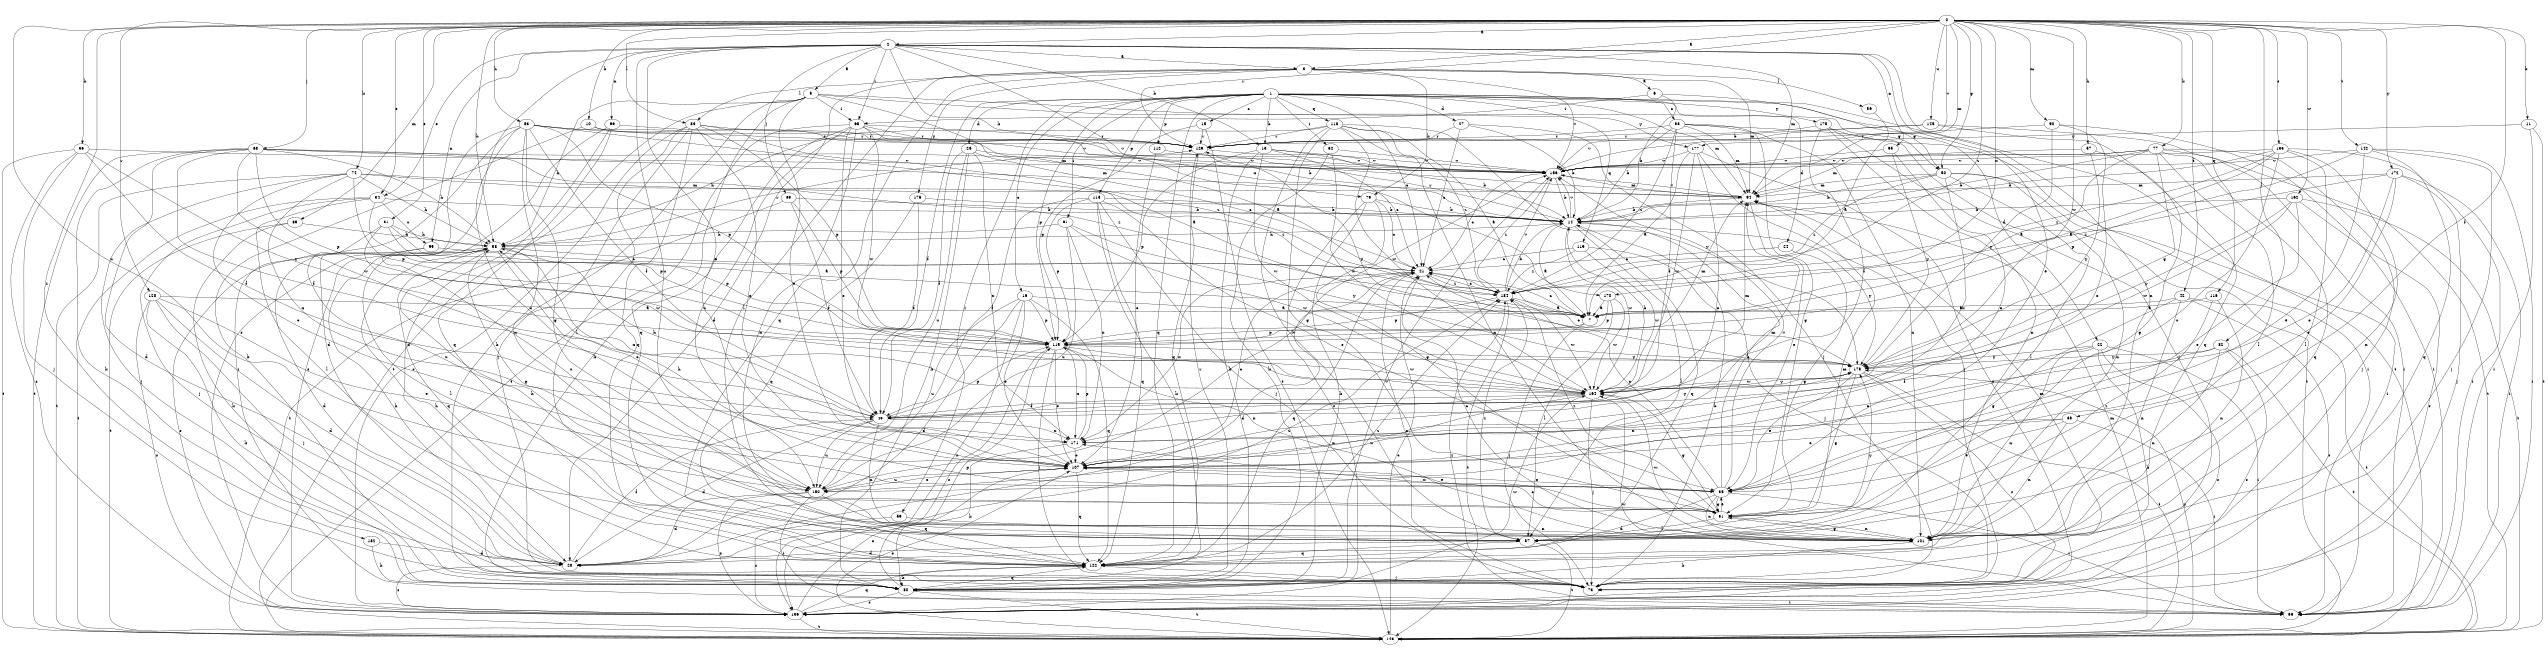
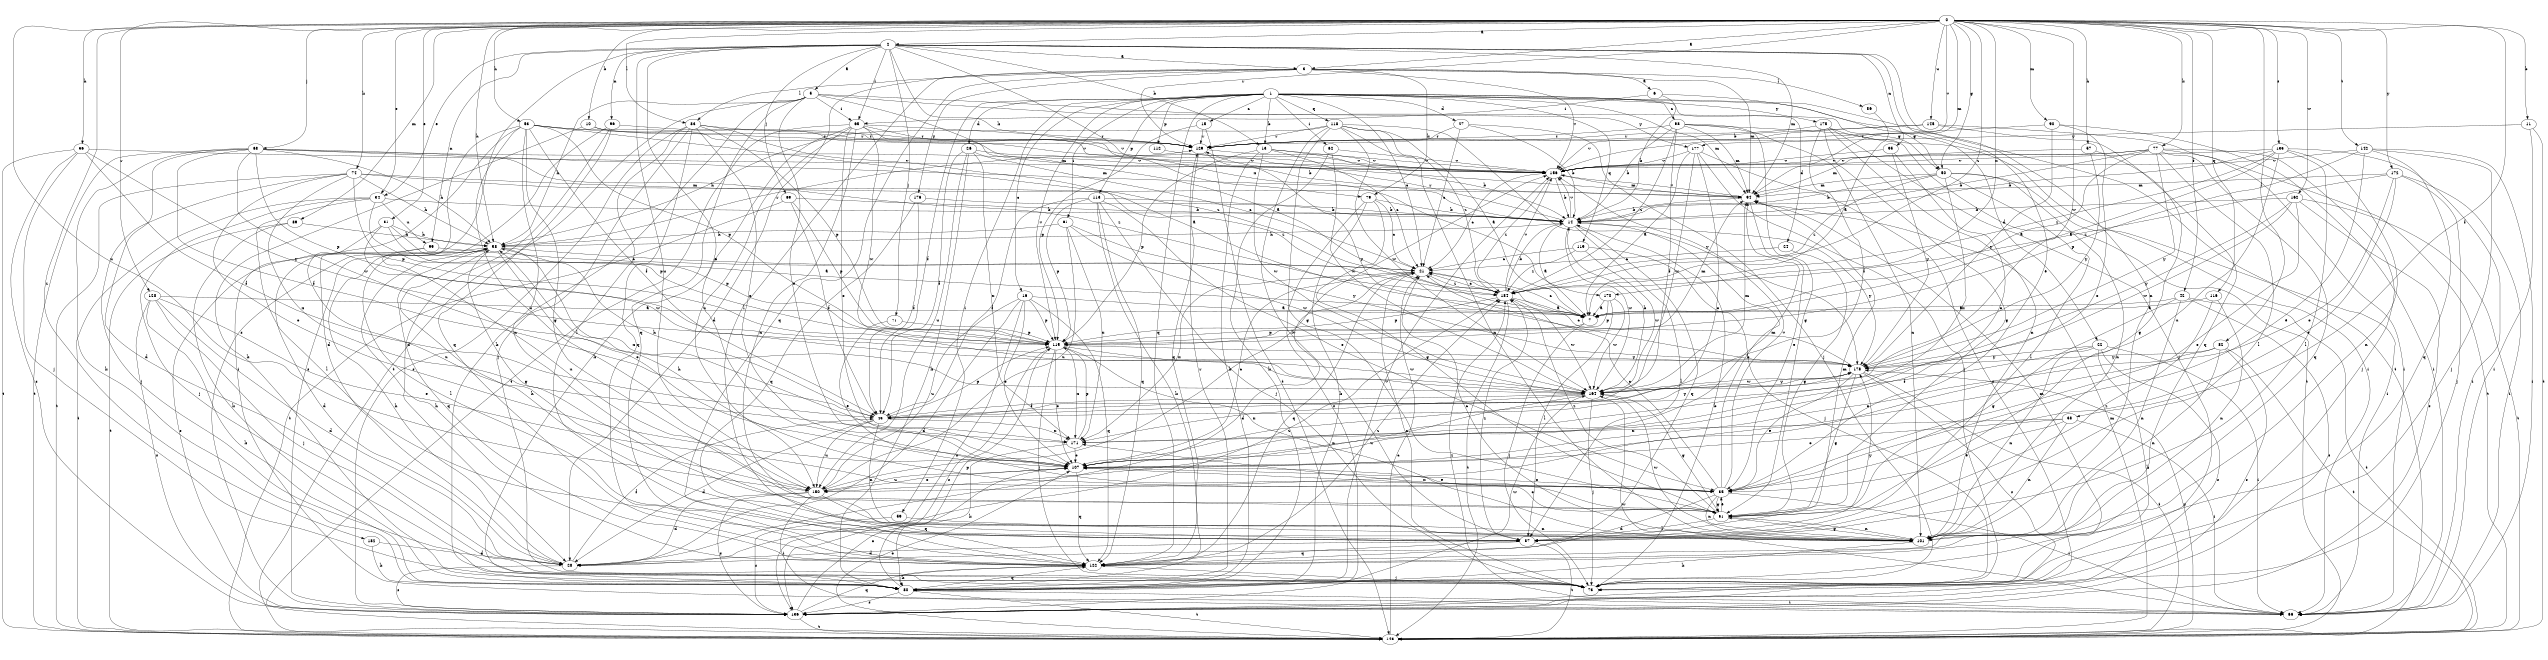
(1041, 222) -> (1041, 222)
(2165, 259) -> (2165, 259)
(1136, 315) -> none
none -> (895, 320)
none -> (1982, 342)
